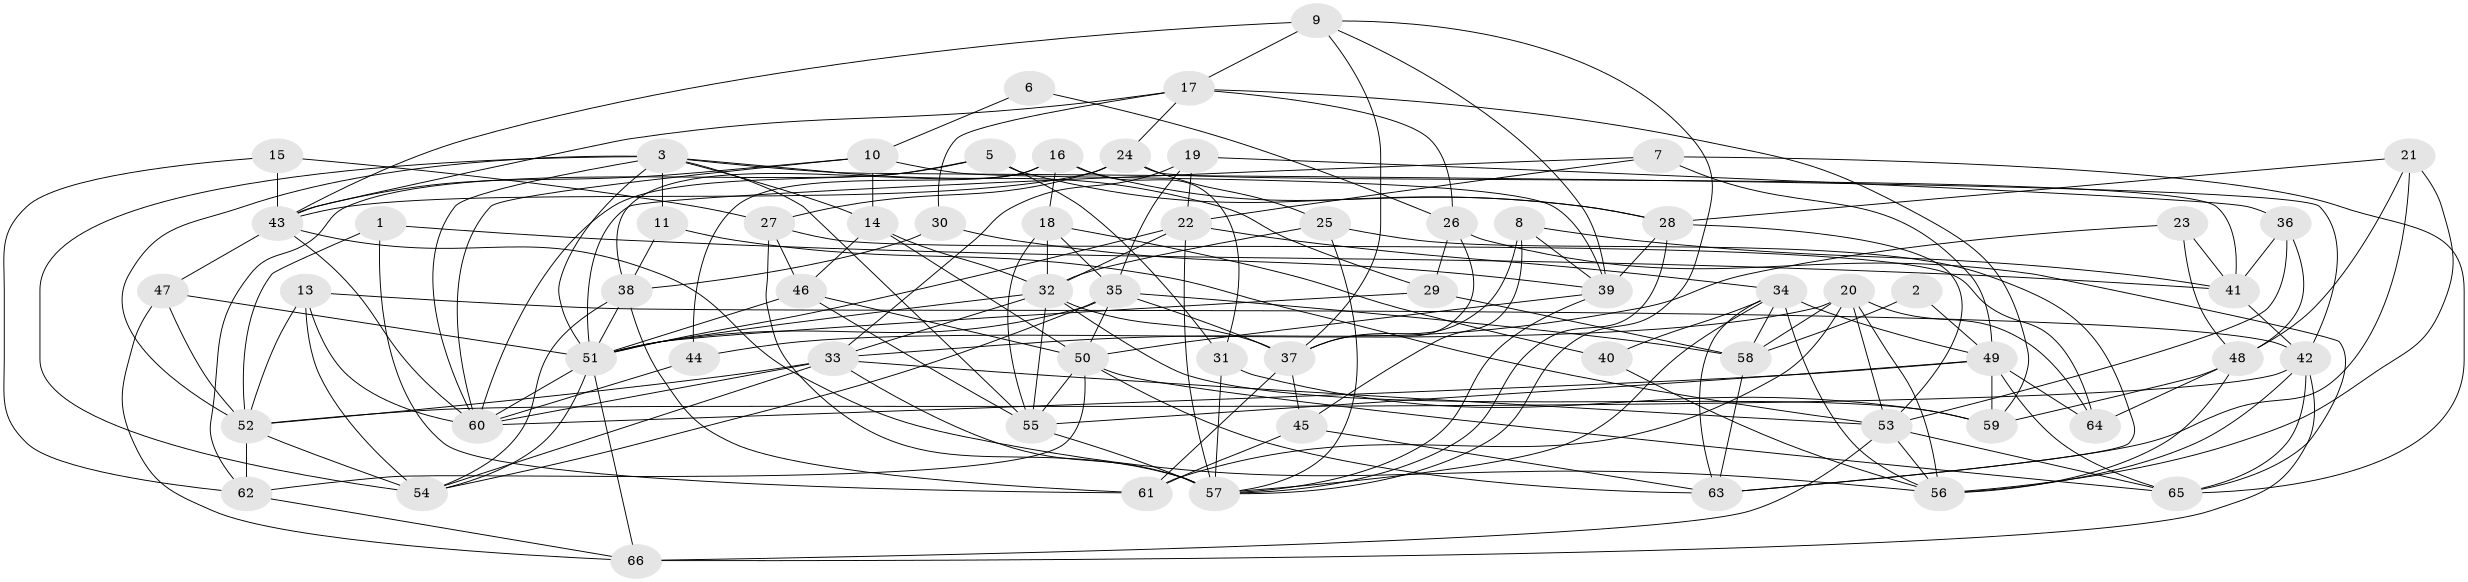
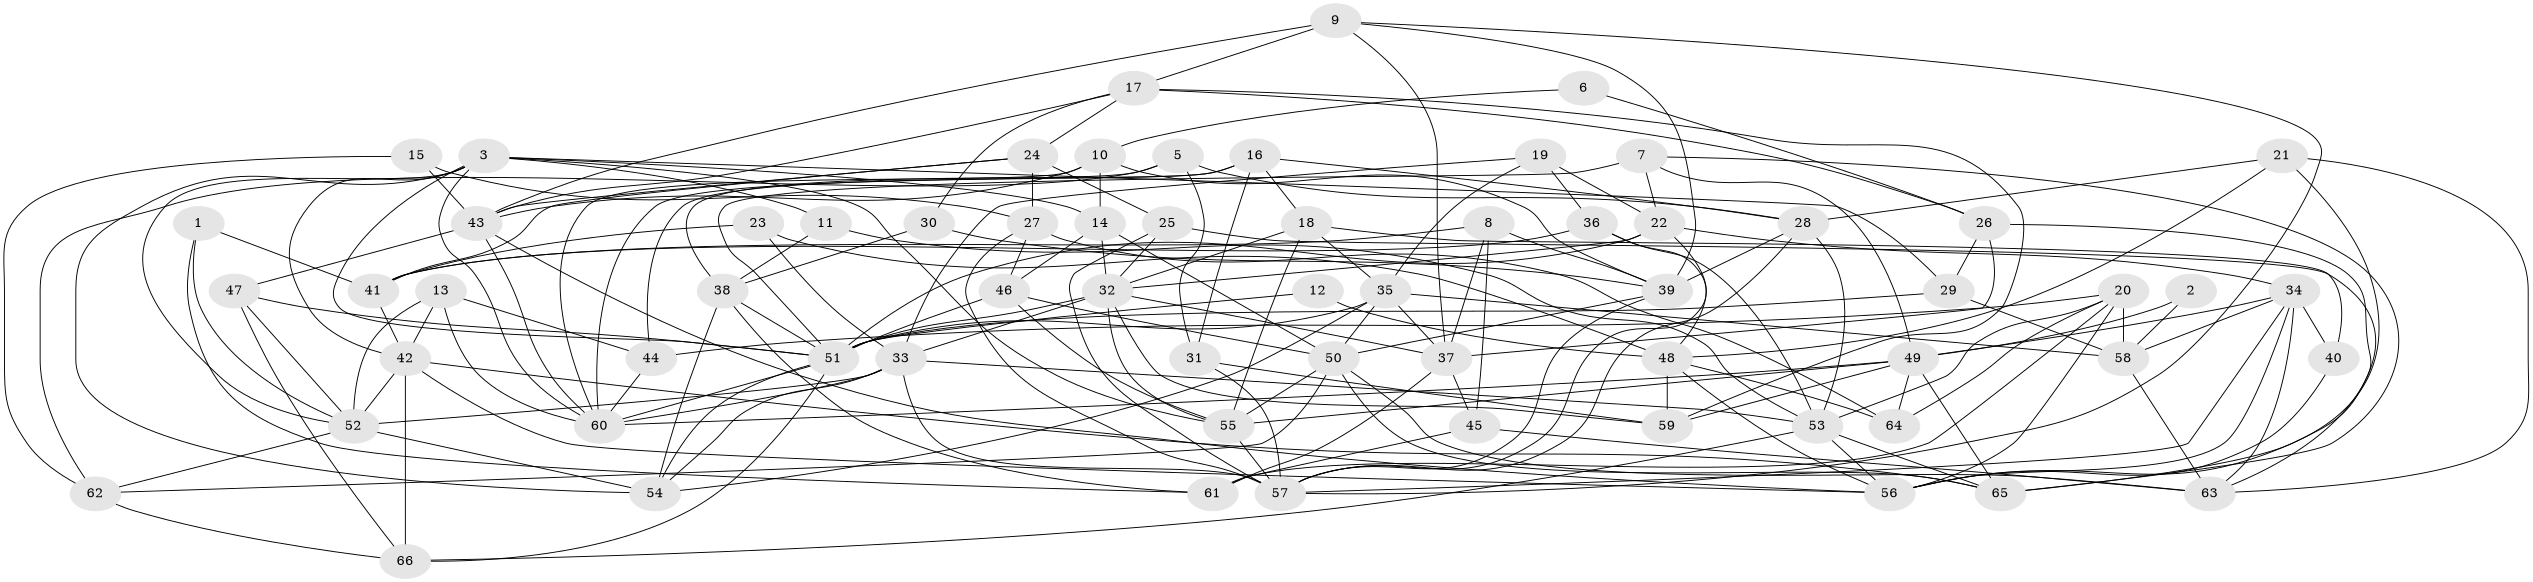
none -> (1318, 291)
(337, 405) -> (546, 325)
